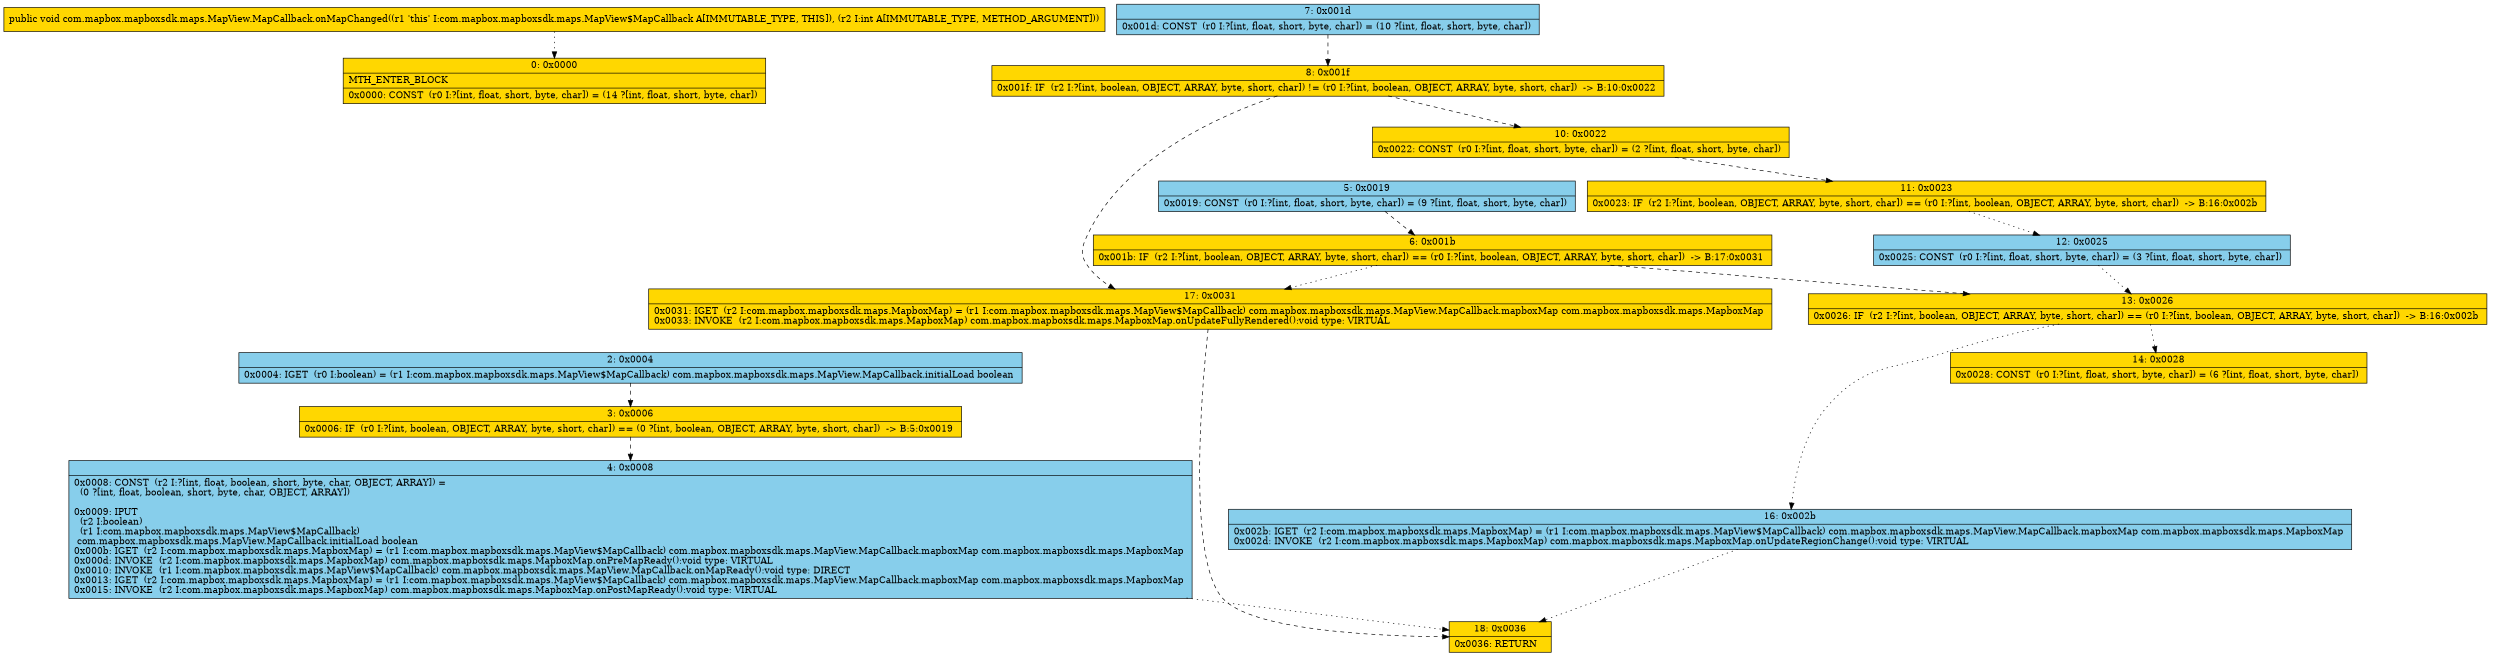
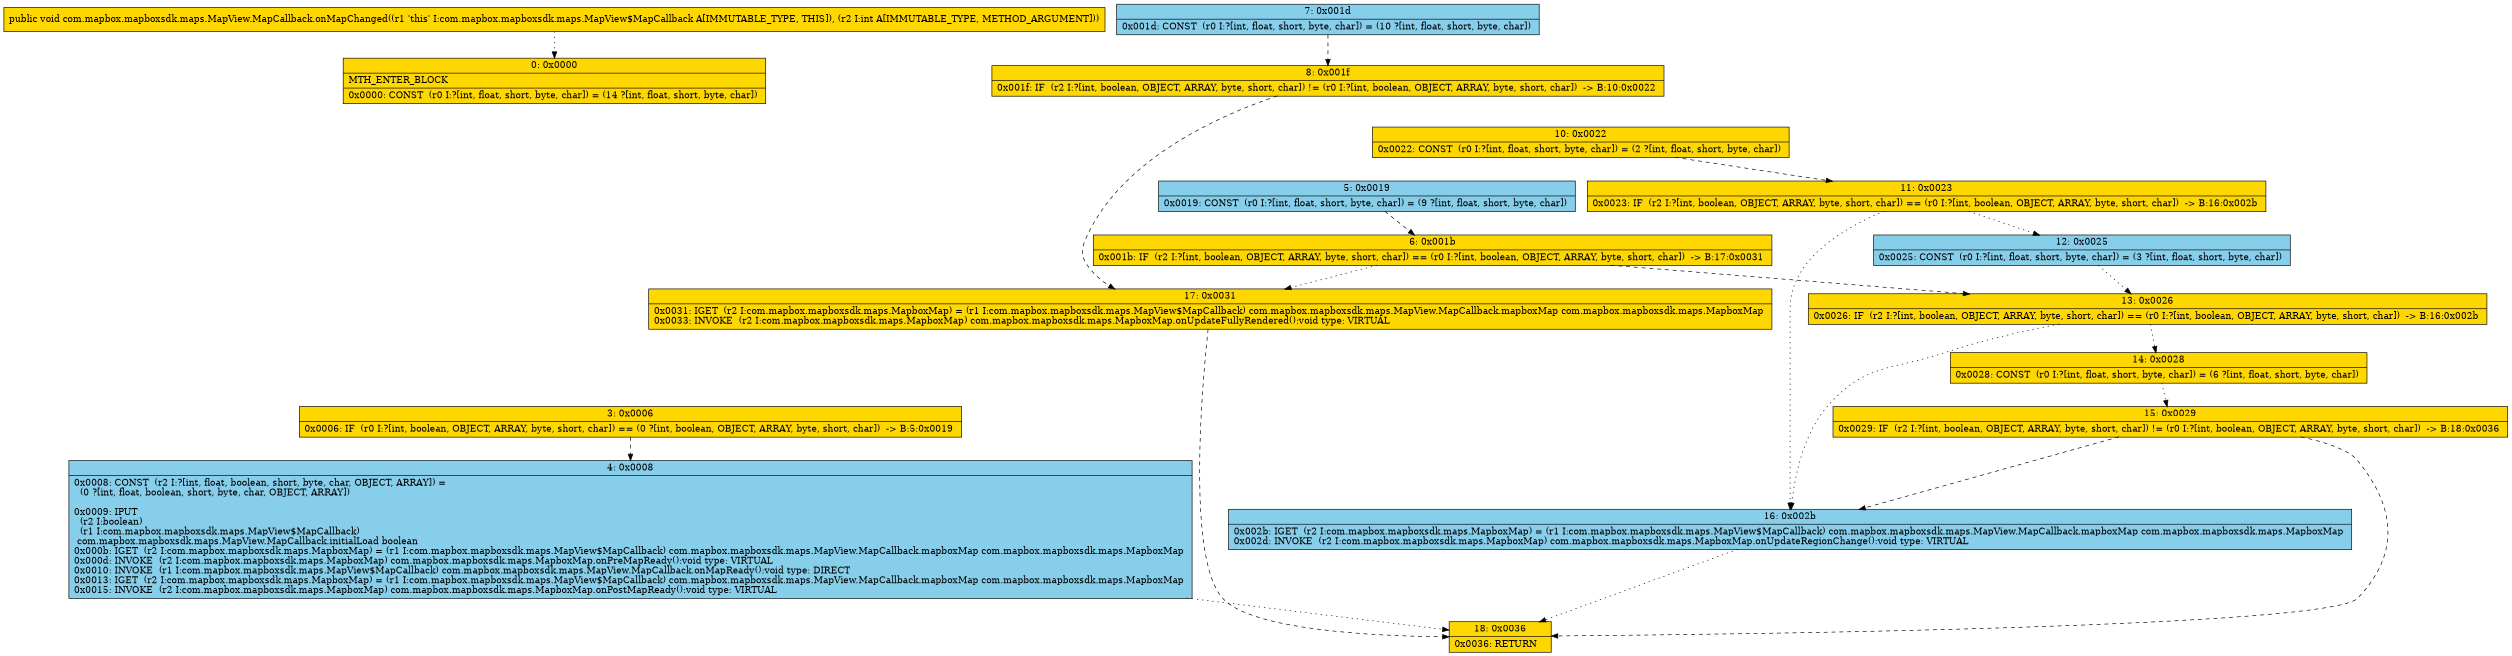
(1451, 111) -> none
none -> (1790, 334)
(630, 368) -> none
none -> (2170, 422)
